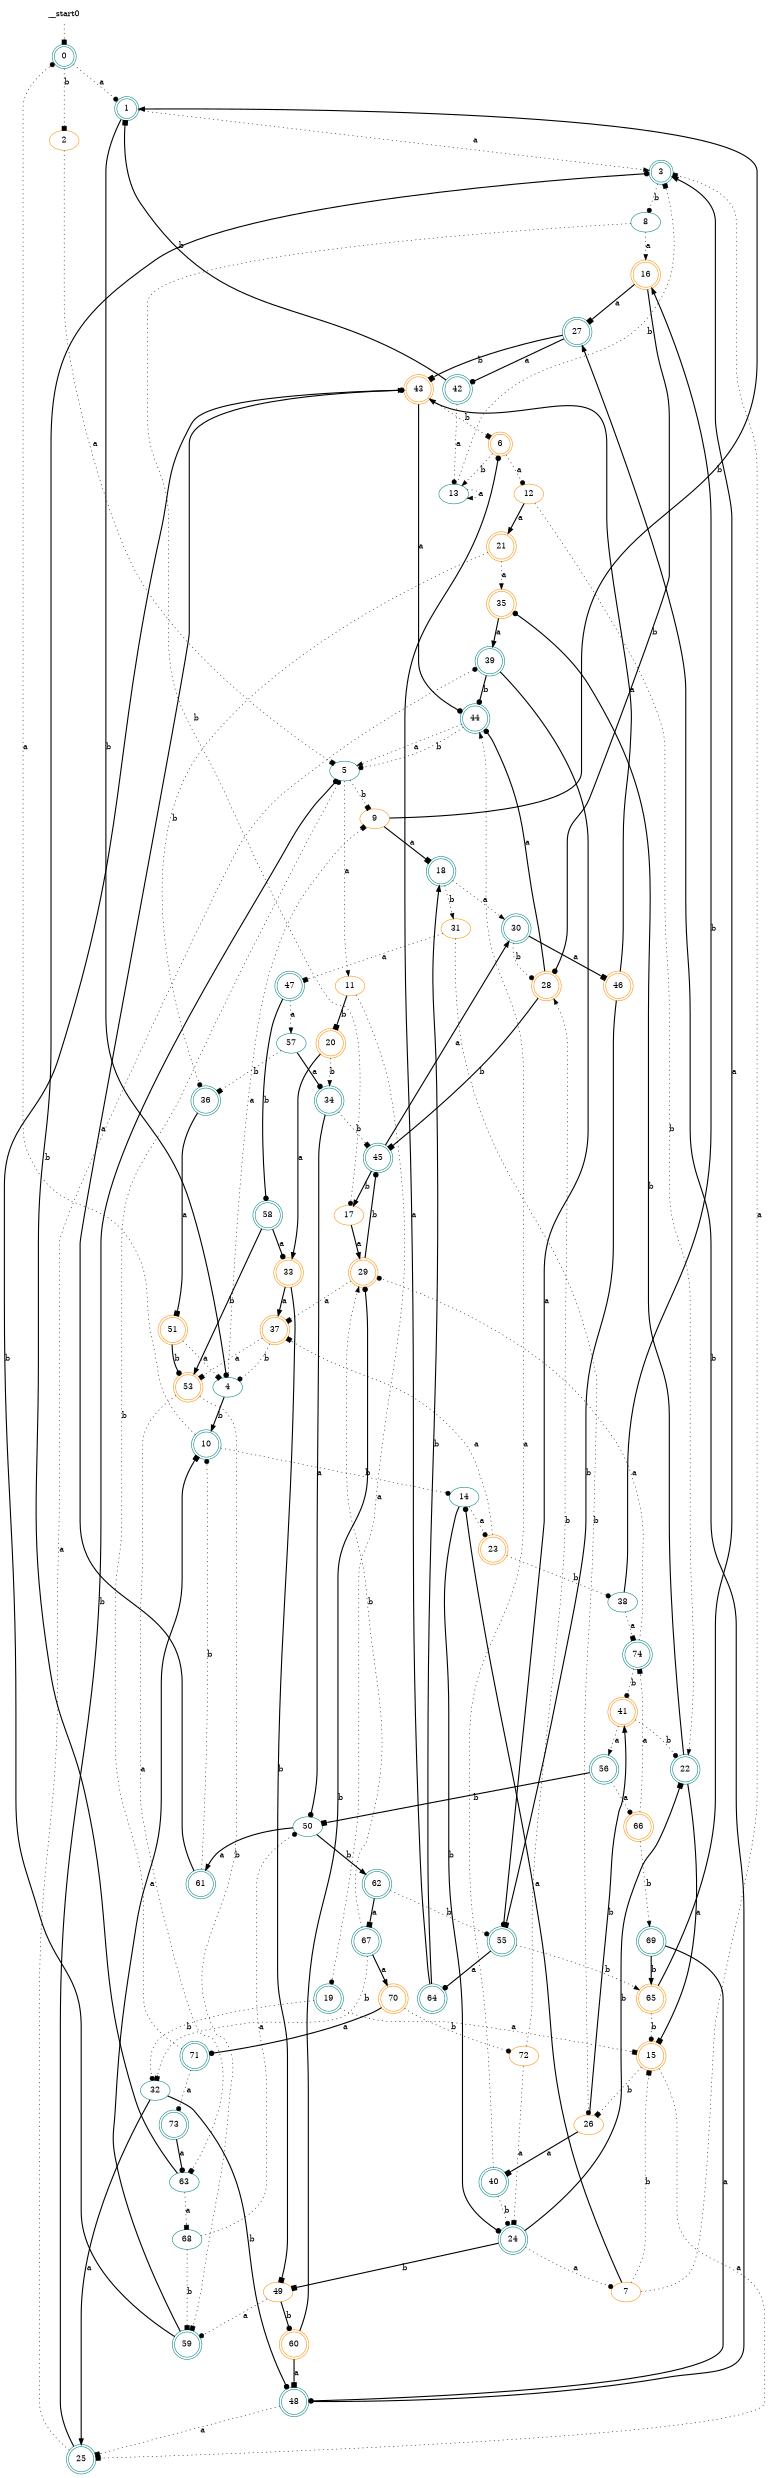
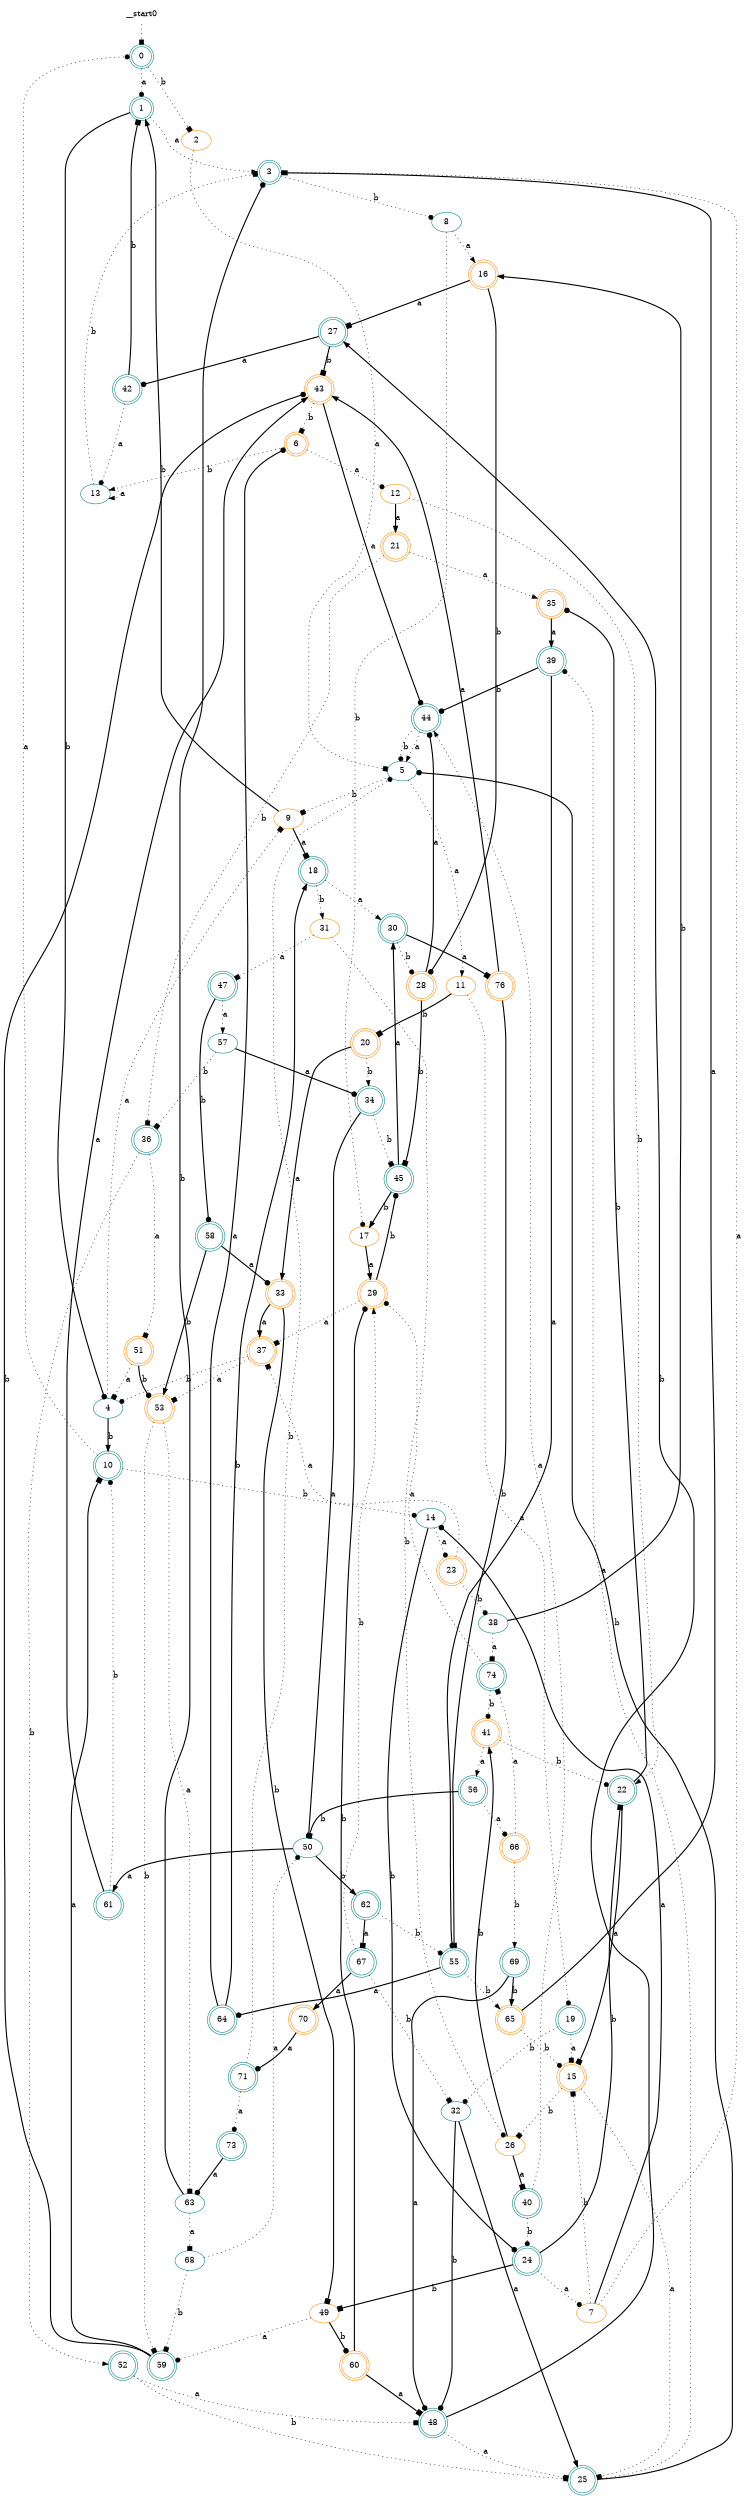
(215, 734) -> (251, 826)
(618, 986) -> (500, 986)
(182, 1210) -> (155, 1244)
(524, 2056) -> none
none -> (123, 2366)
